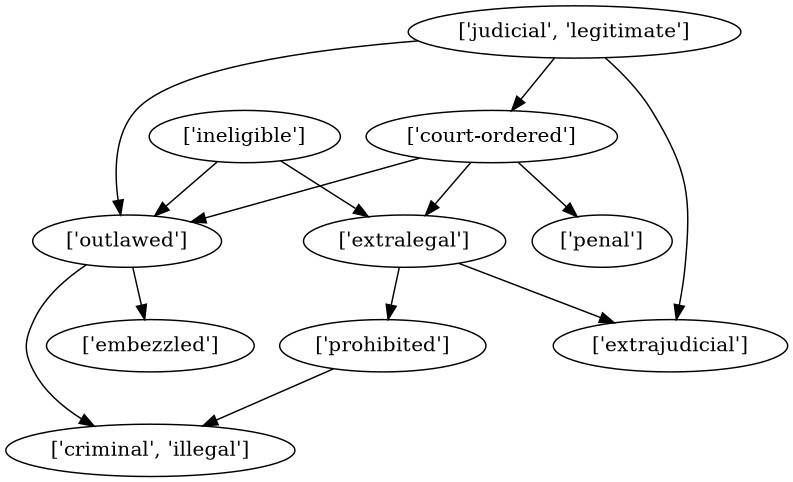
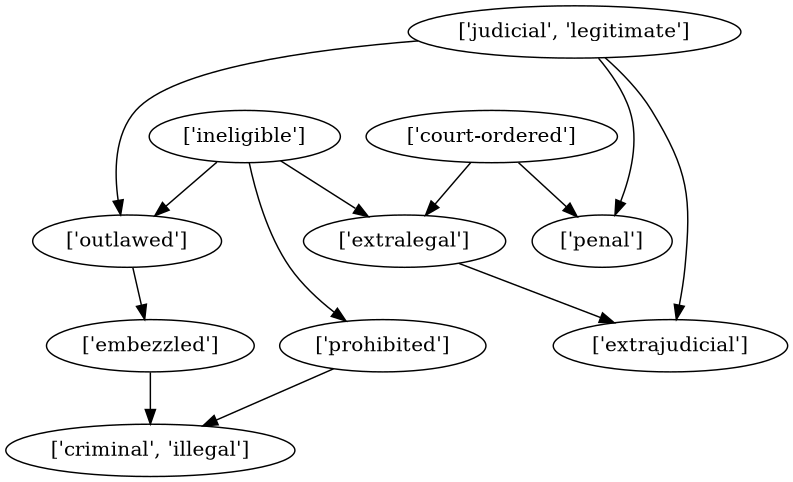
(538, 79) -> (633, 126)
(307, 189) -> none
(395, 286) -> (277, 246)
(27, 341) -> (150, 391)
